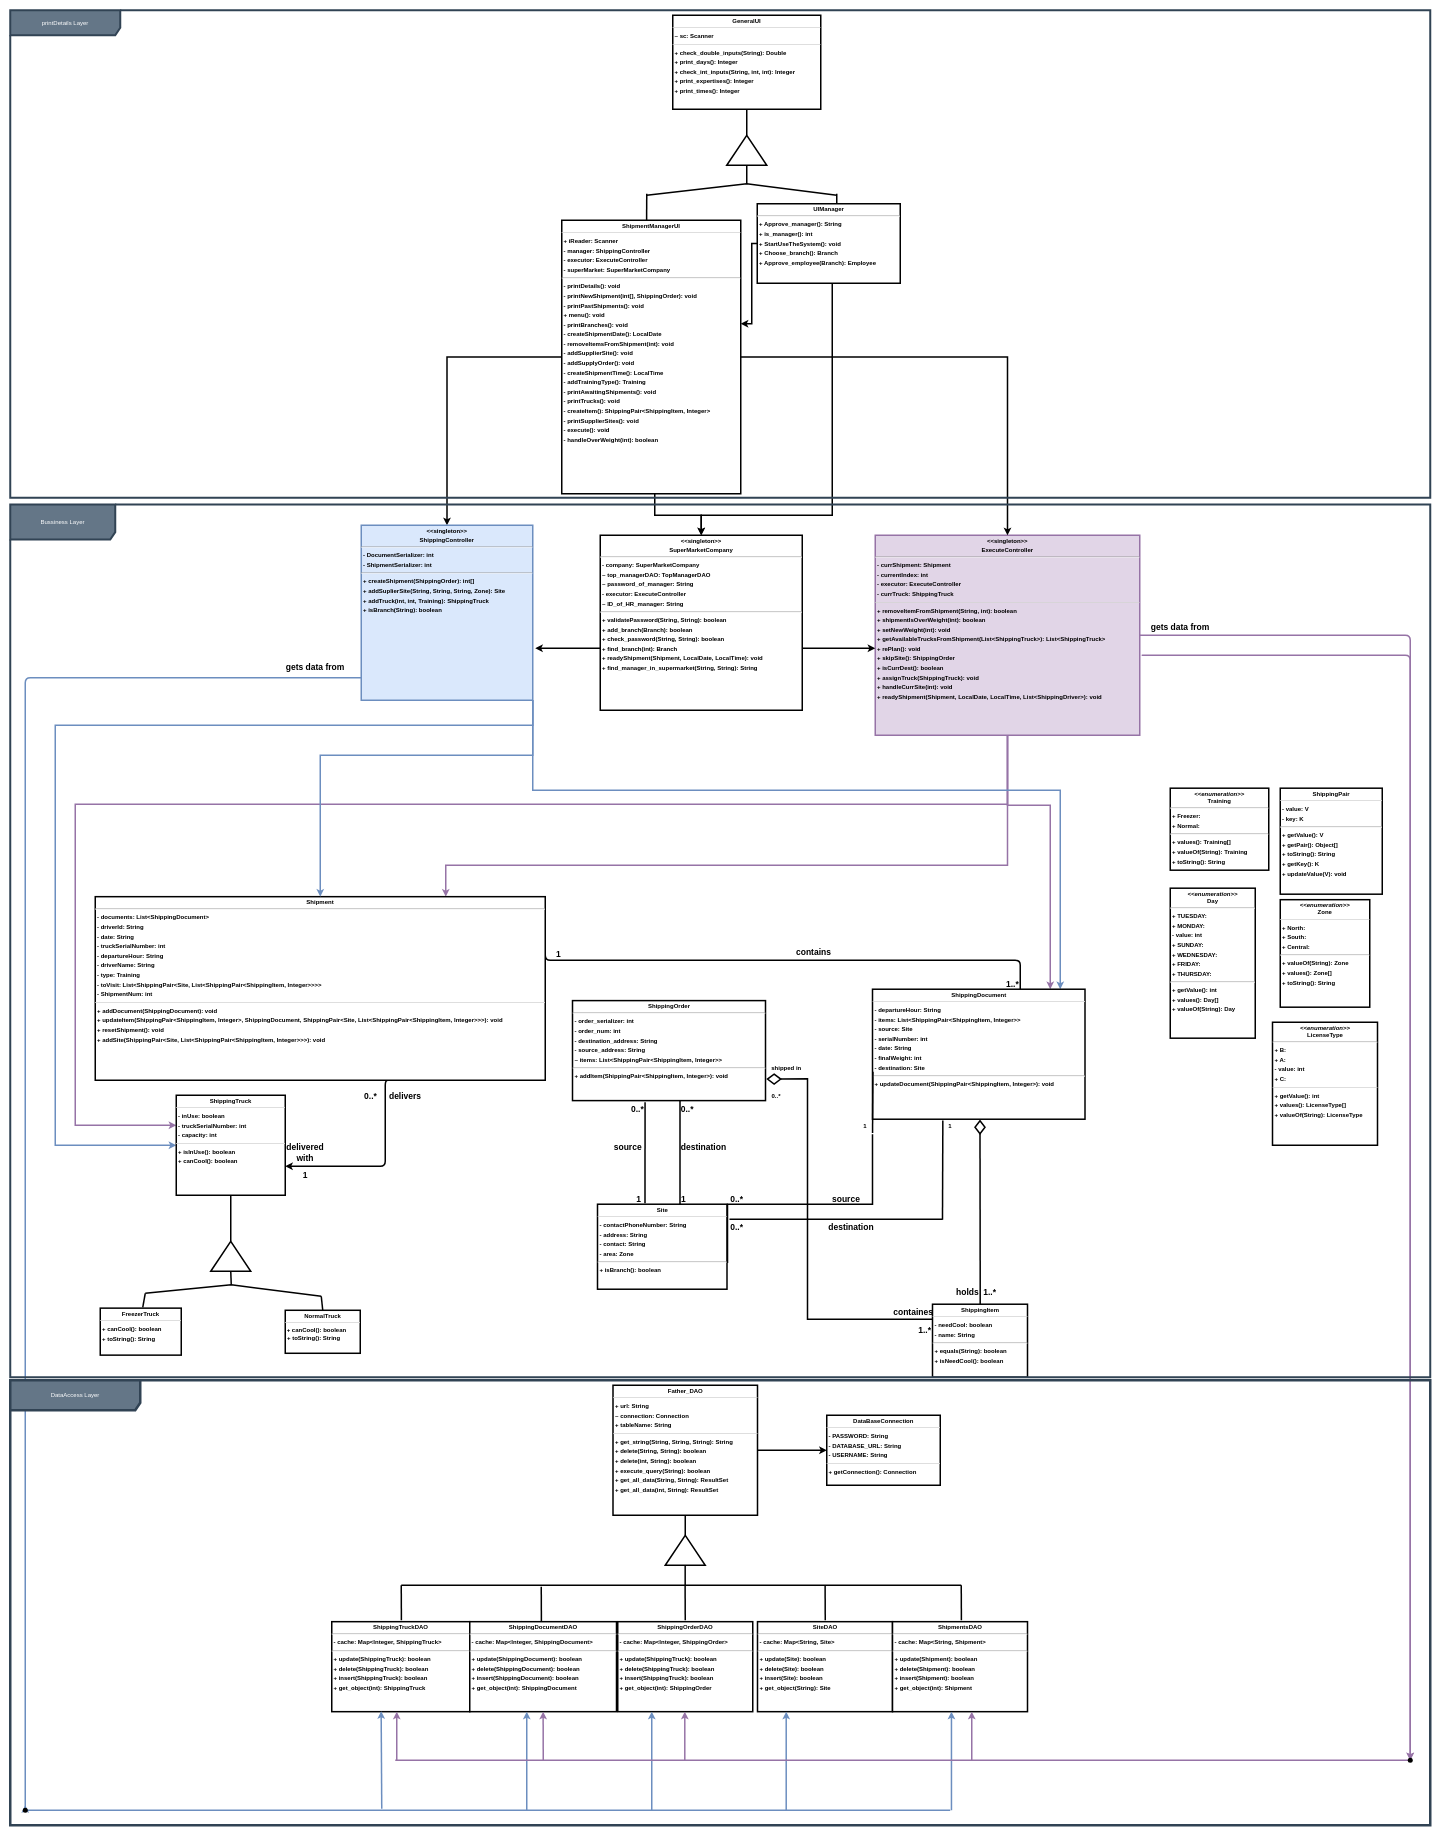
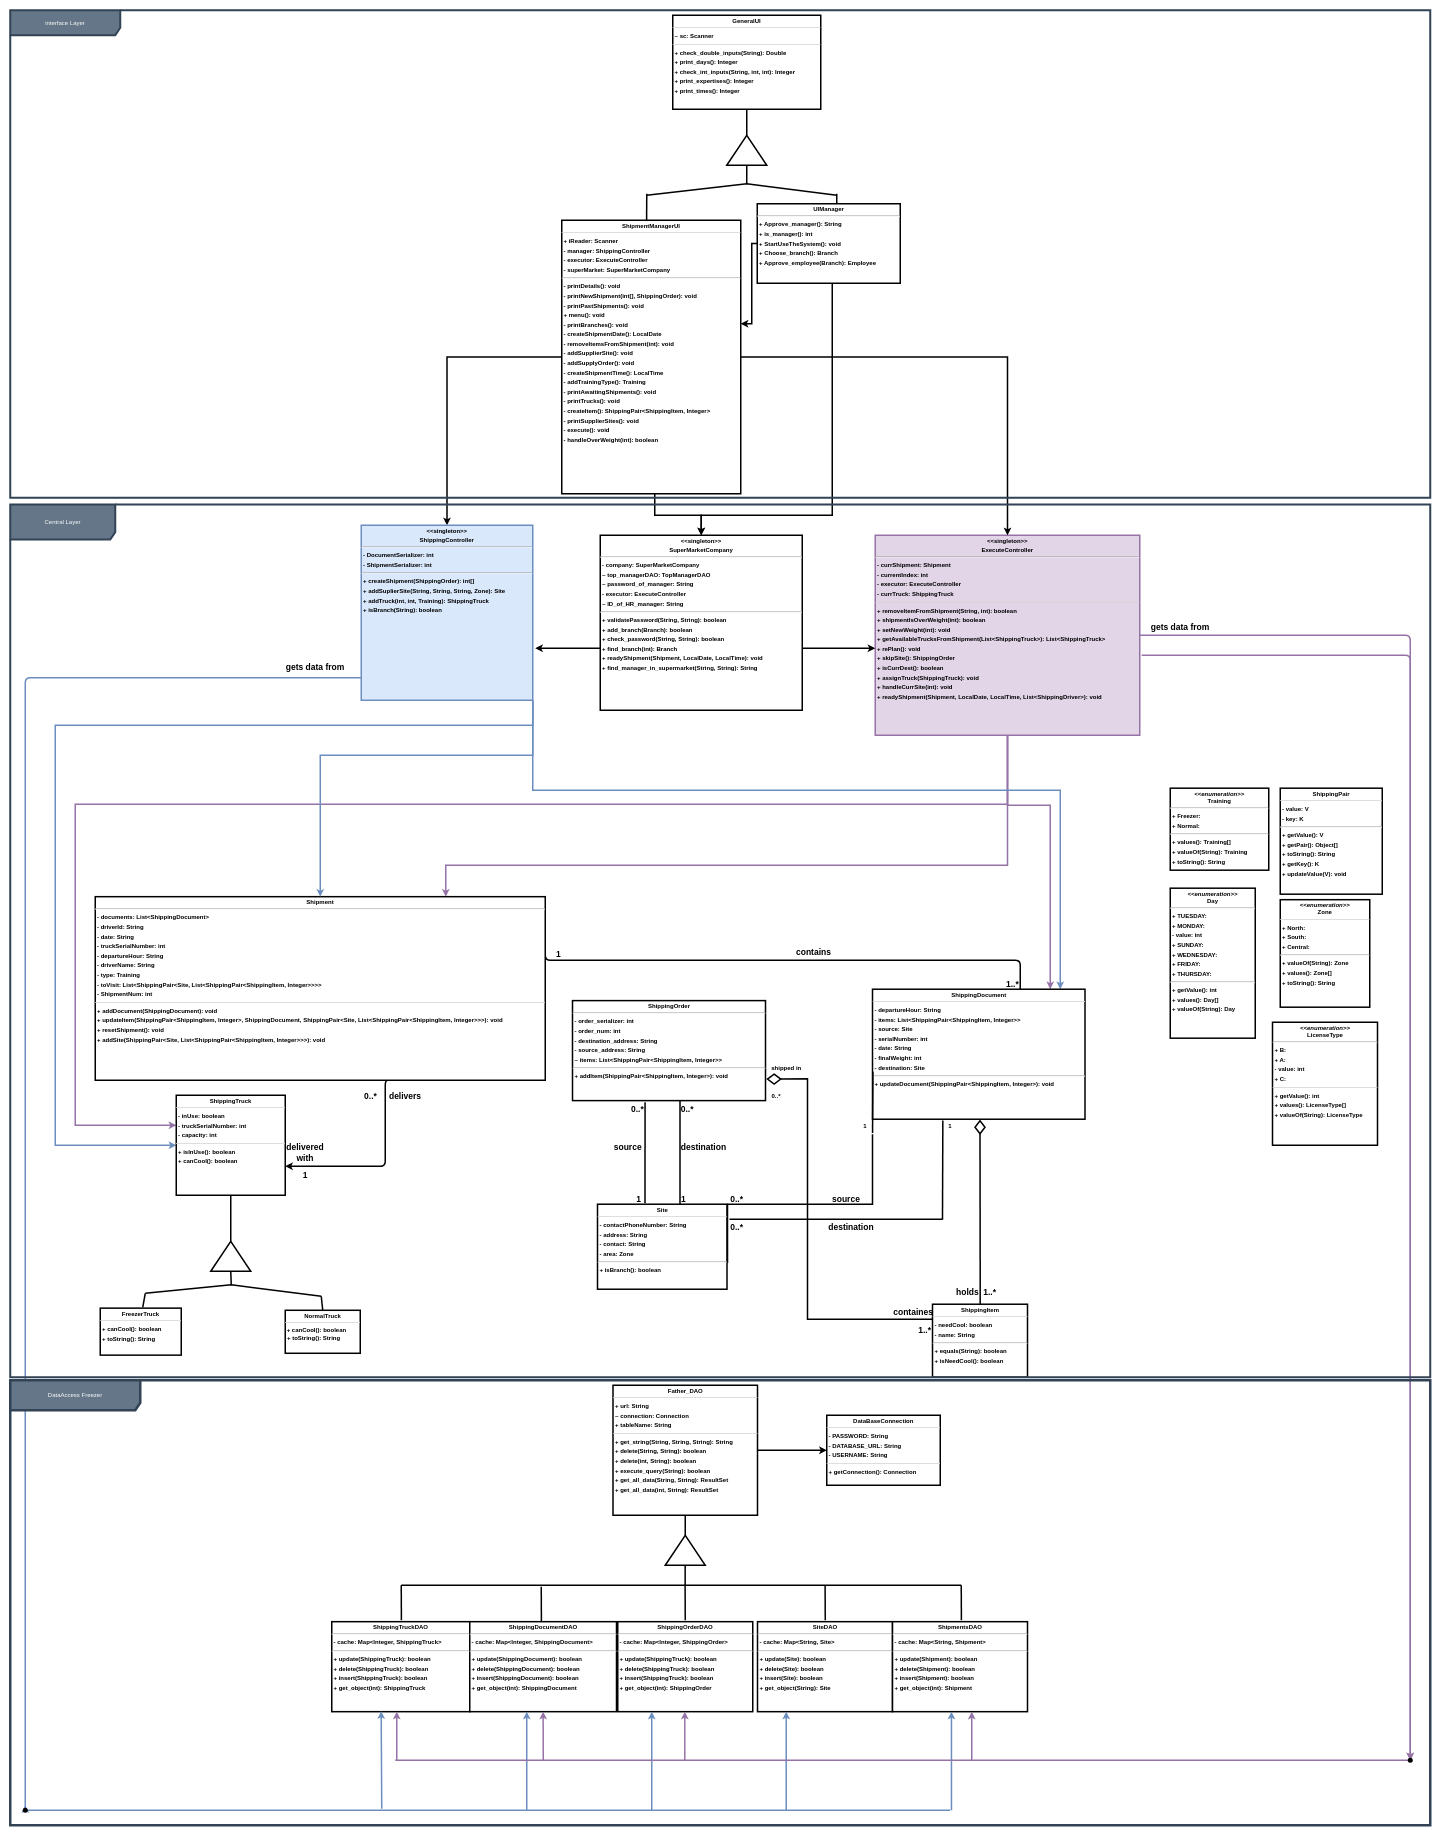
(65, 23) -> (65, 23)
(63, 522) -> (63, 522)
(75, 1395) -> (75, 1395)
